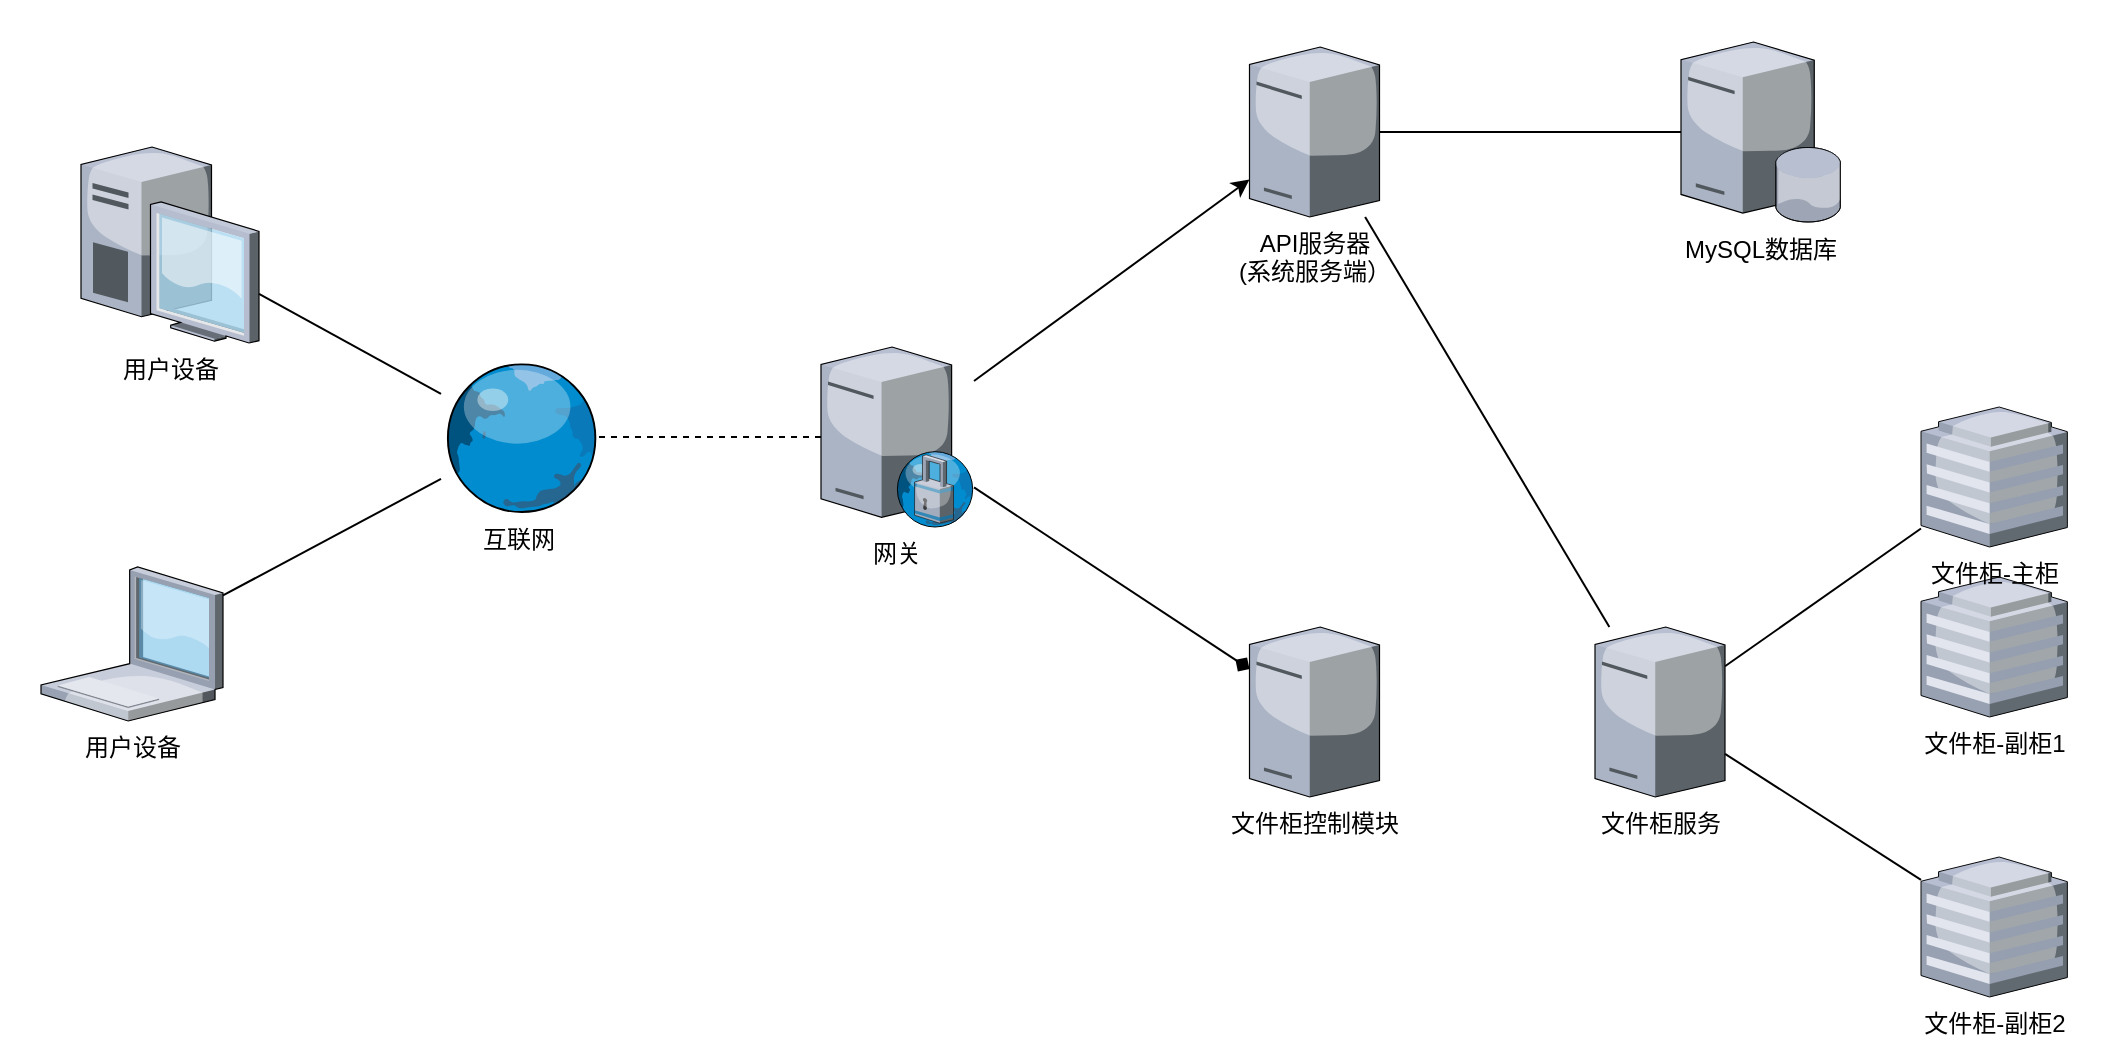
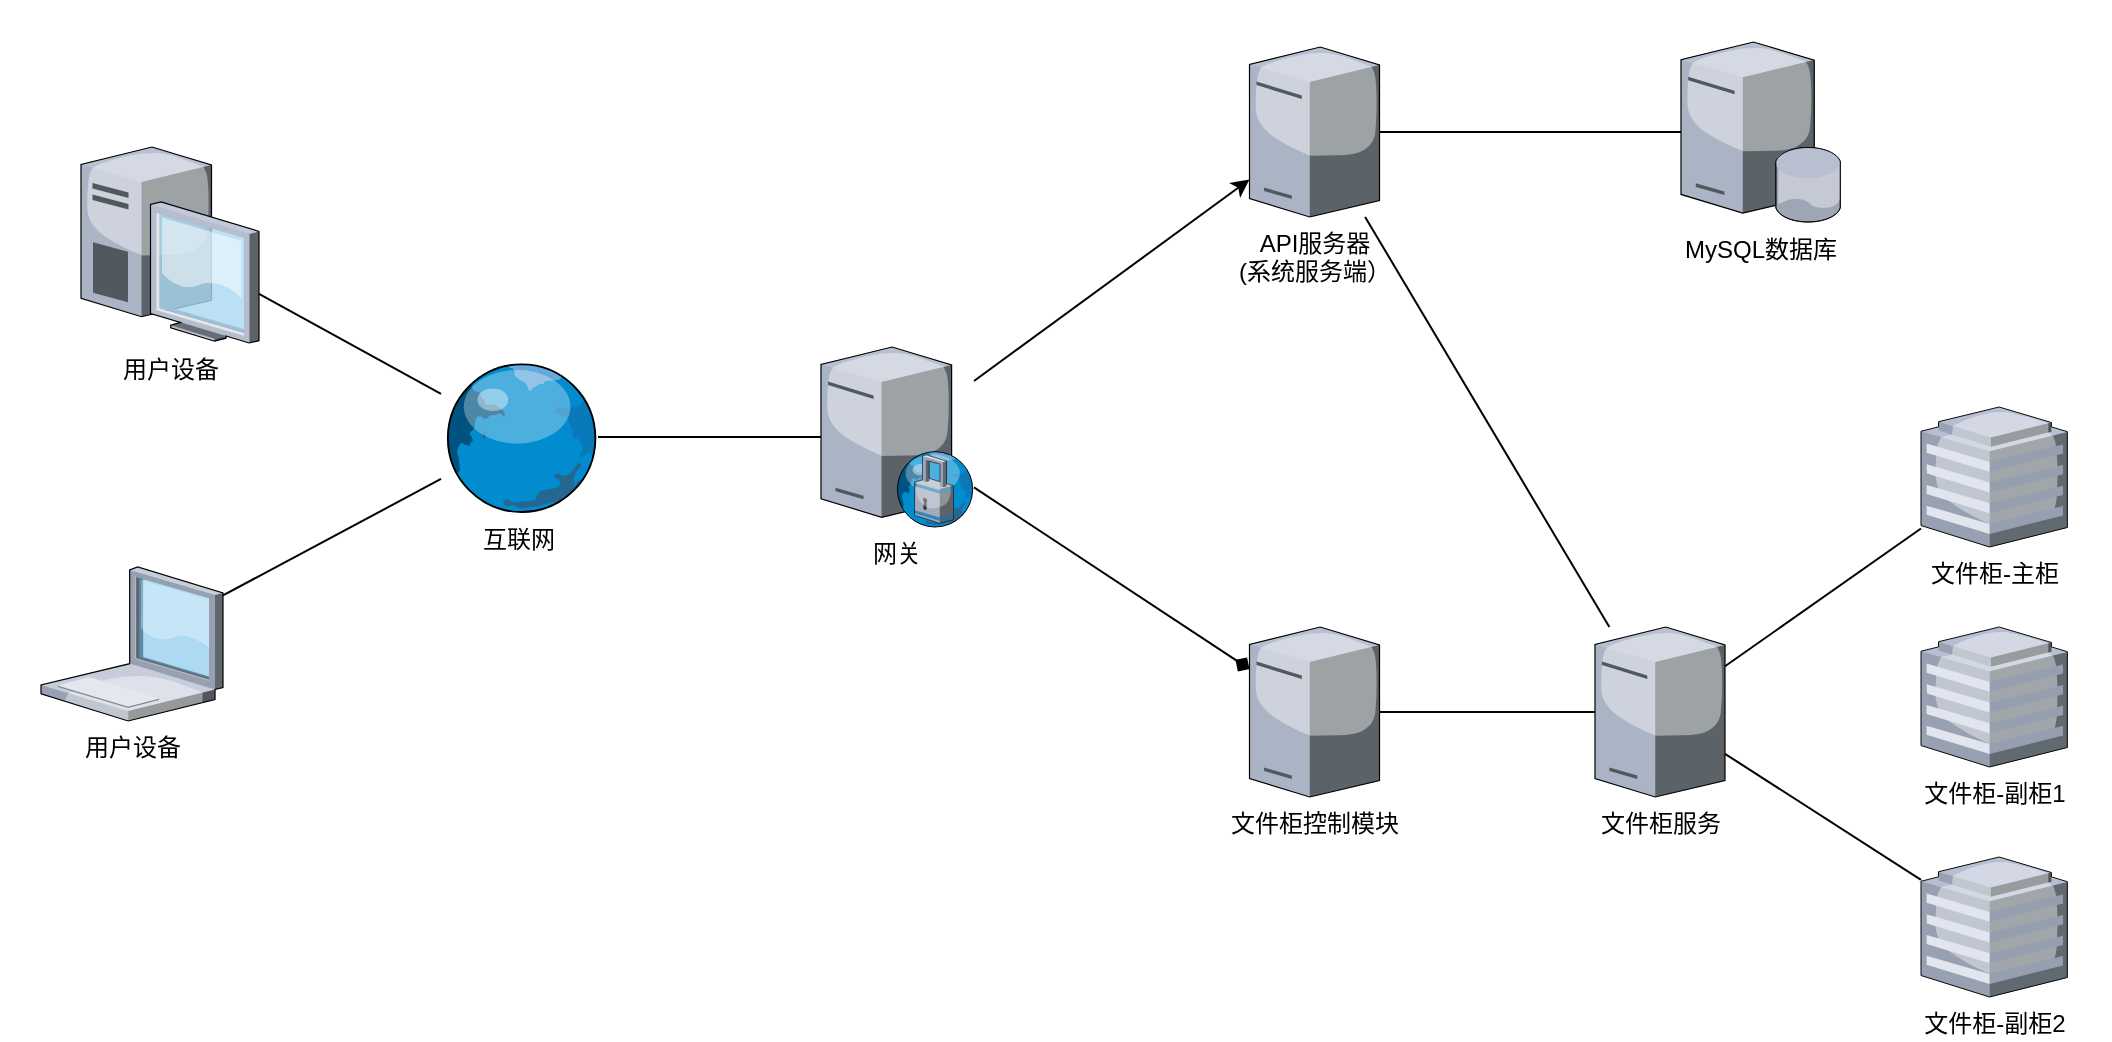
(707, 437) -> (707, 437)
(1994, 647) -> (1994, 697)
none -> (1487, 712)
